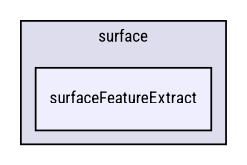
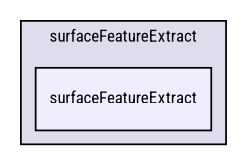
(123, 37) -> (123, 37)
